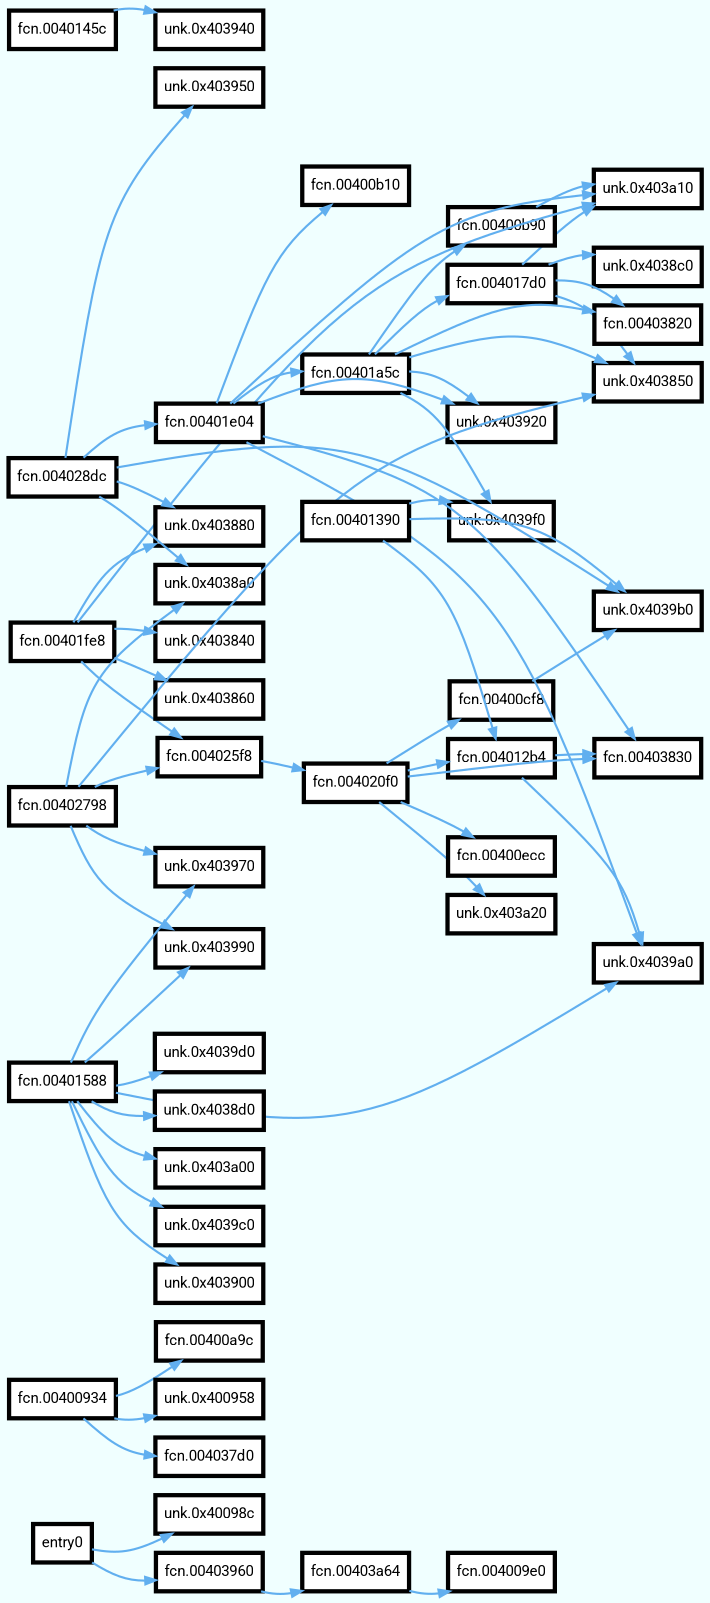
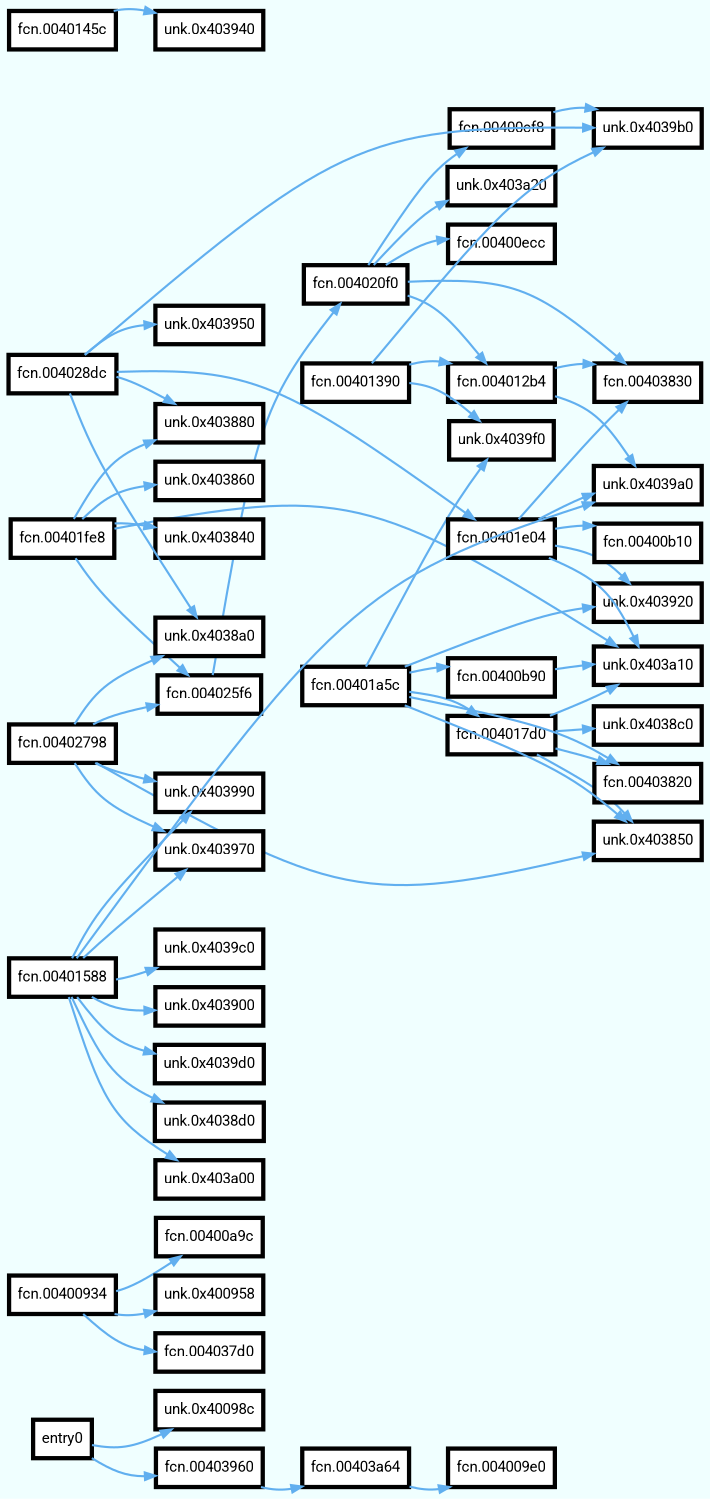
(263, 383) -> none
(209, 757) -> (209, 694)
